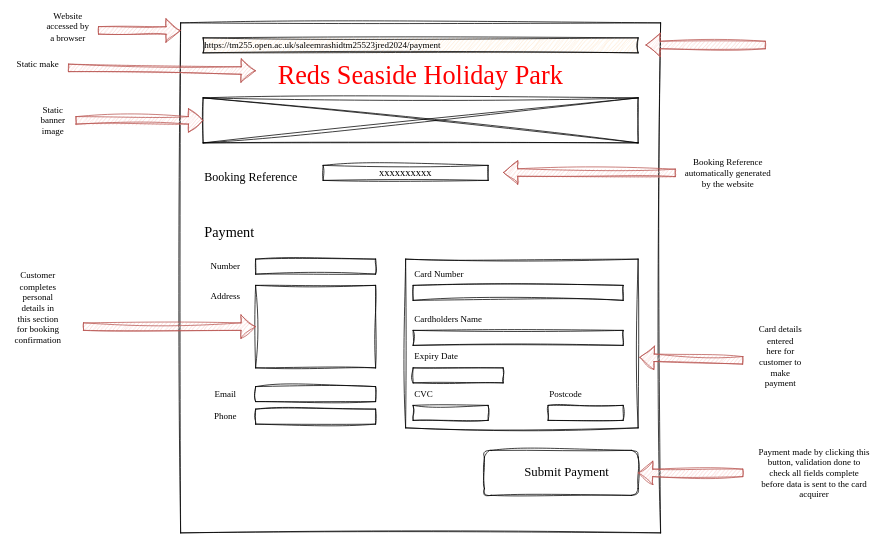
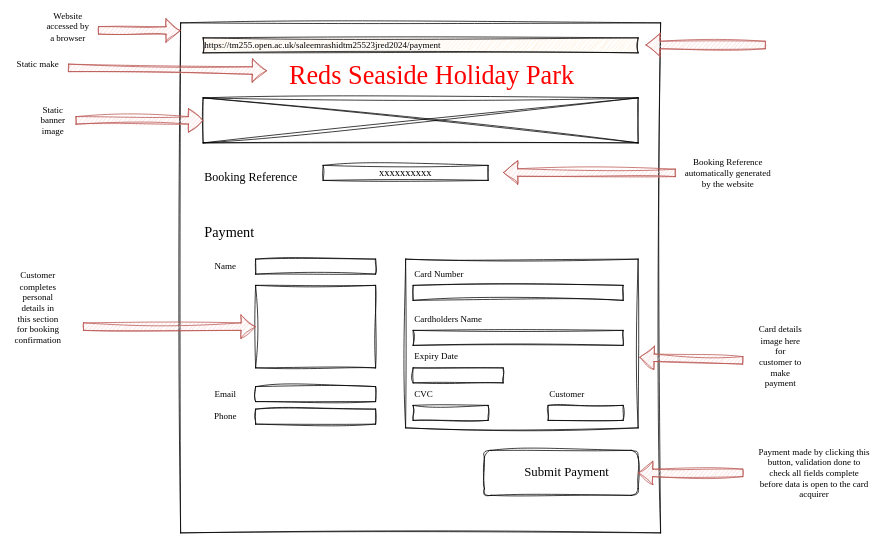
(420, 75) -> (432, 75)
(225, 267) -> (225, 267)
(225, 297) -> none
(780, 357) -> (780, 357)
(570, 394) -> (570, 394)
(814, 473) -> (814, 473)
